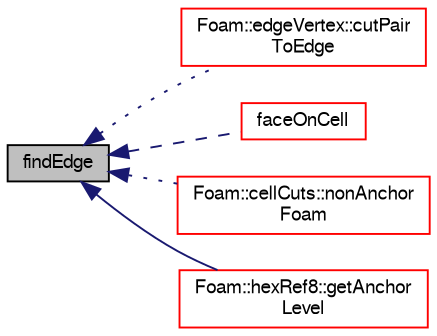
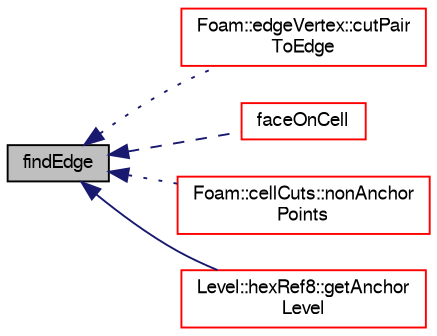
(304, 205) -> (304, 205)
(304, 299) -> (304, 299)
